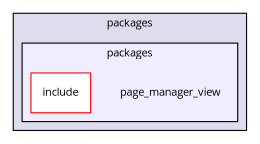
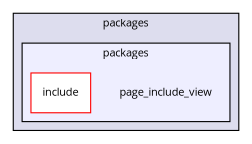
(170, 93) -> (166, 93)
